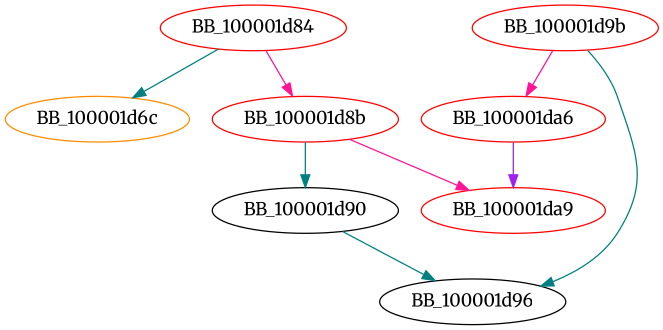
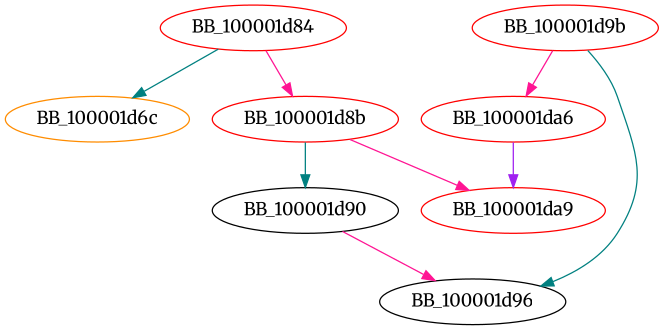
(383, 253) -> (383, 253)
